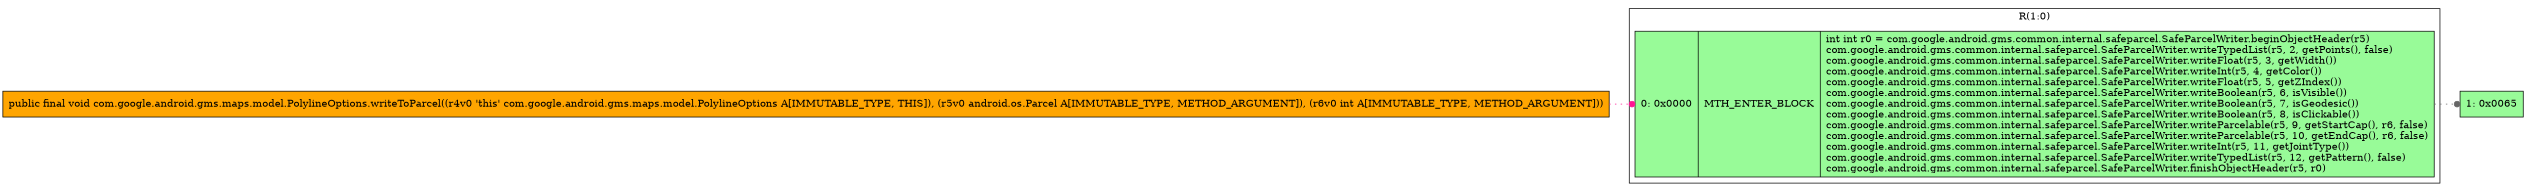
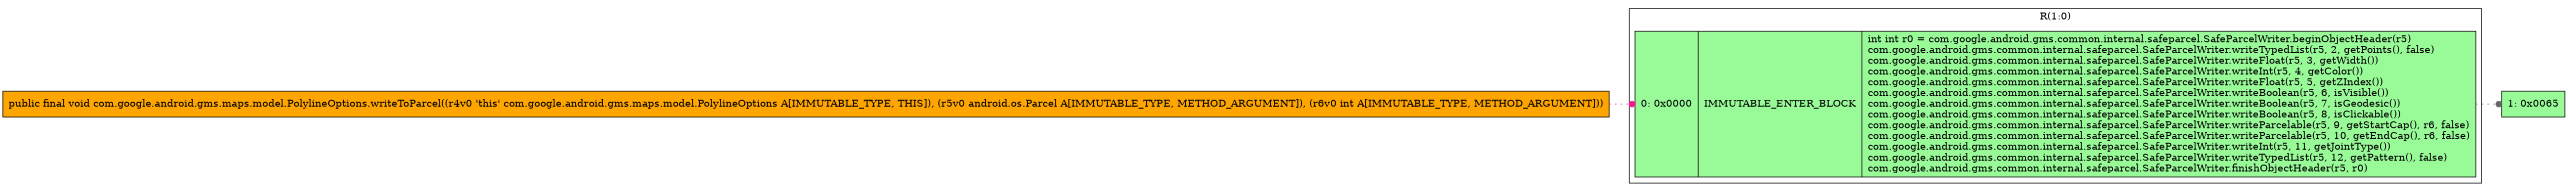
(1759, 104) -> (1780, 104)
